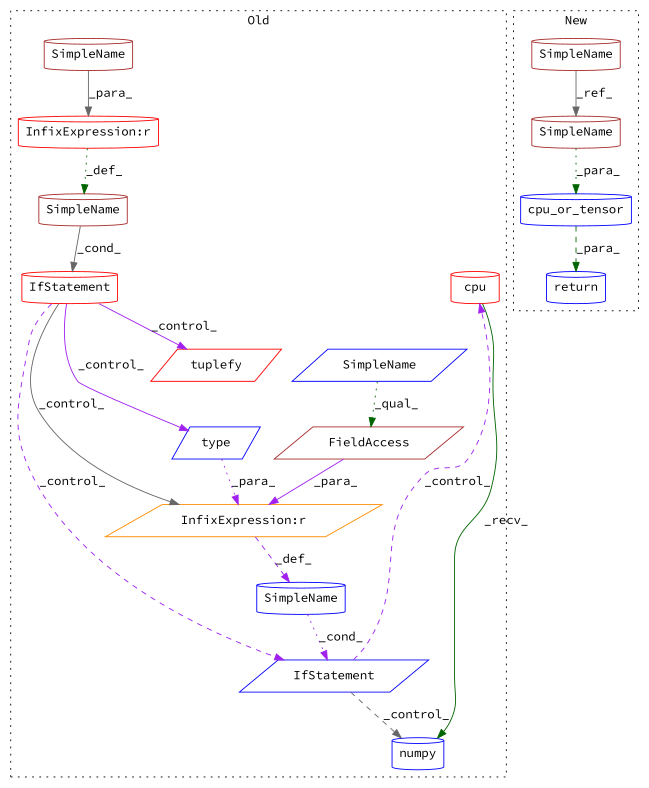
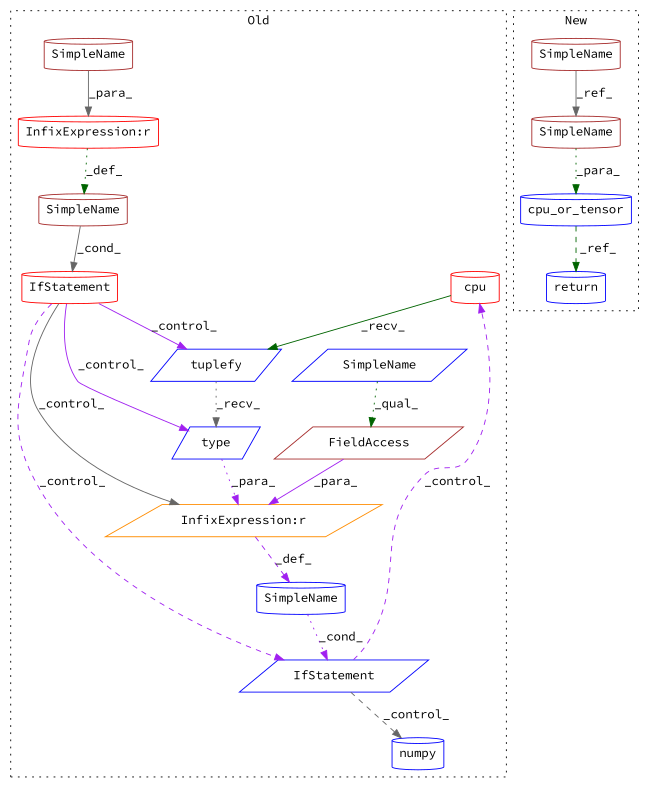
(598, 249) -> (598, 249)
(216, 365) -> (216, 365)
none -> (216, 400)
(474, 518) -> (364, 321)
